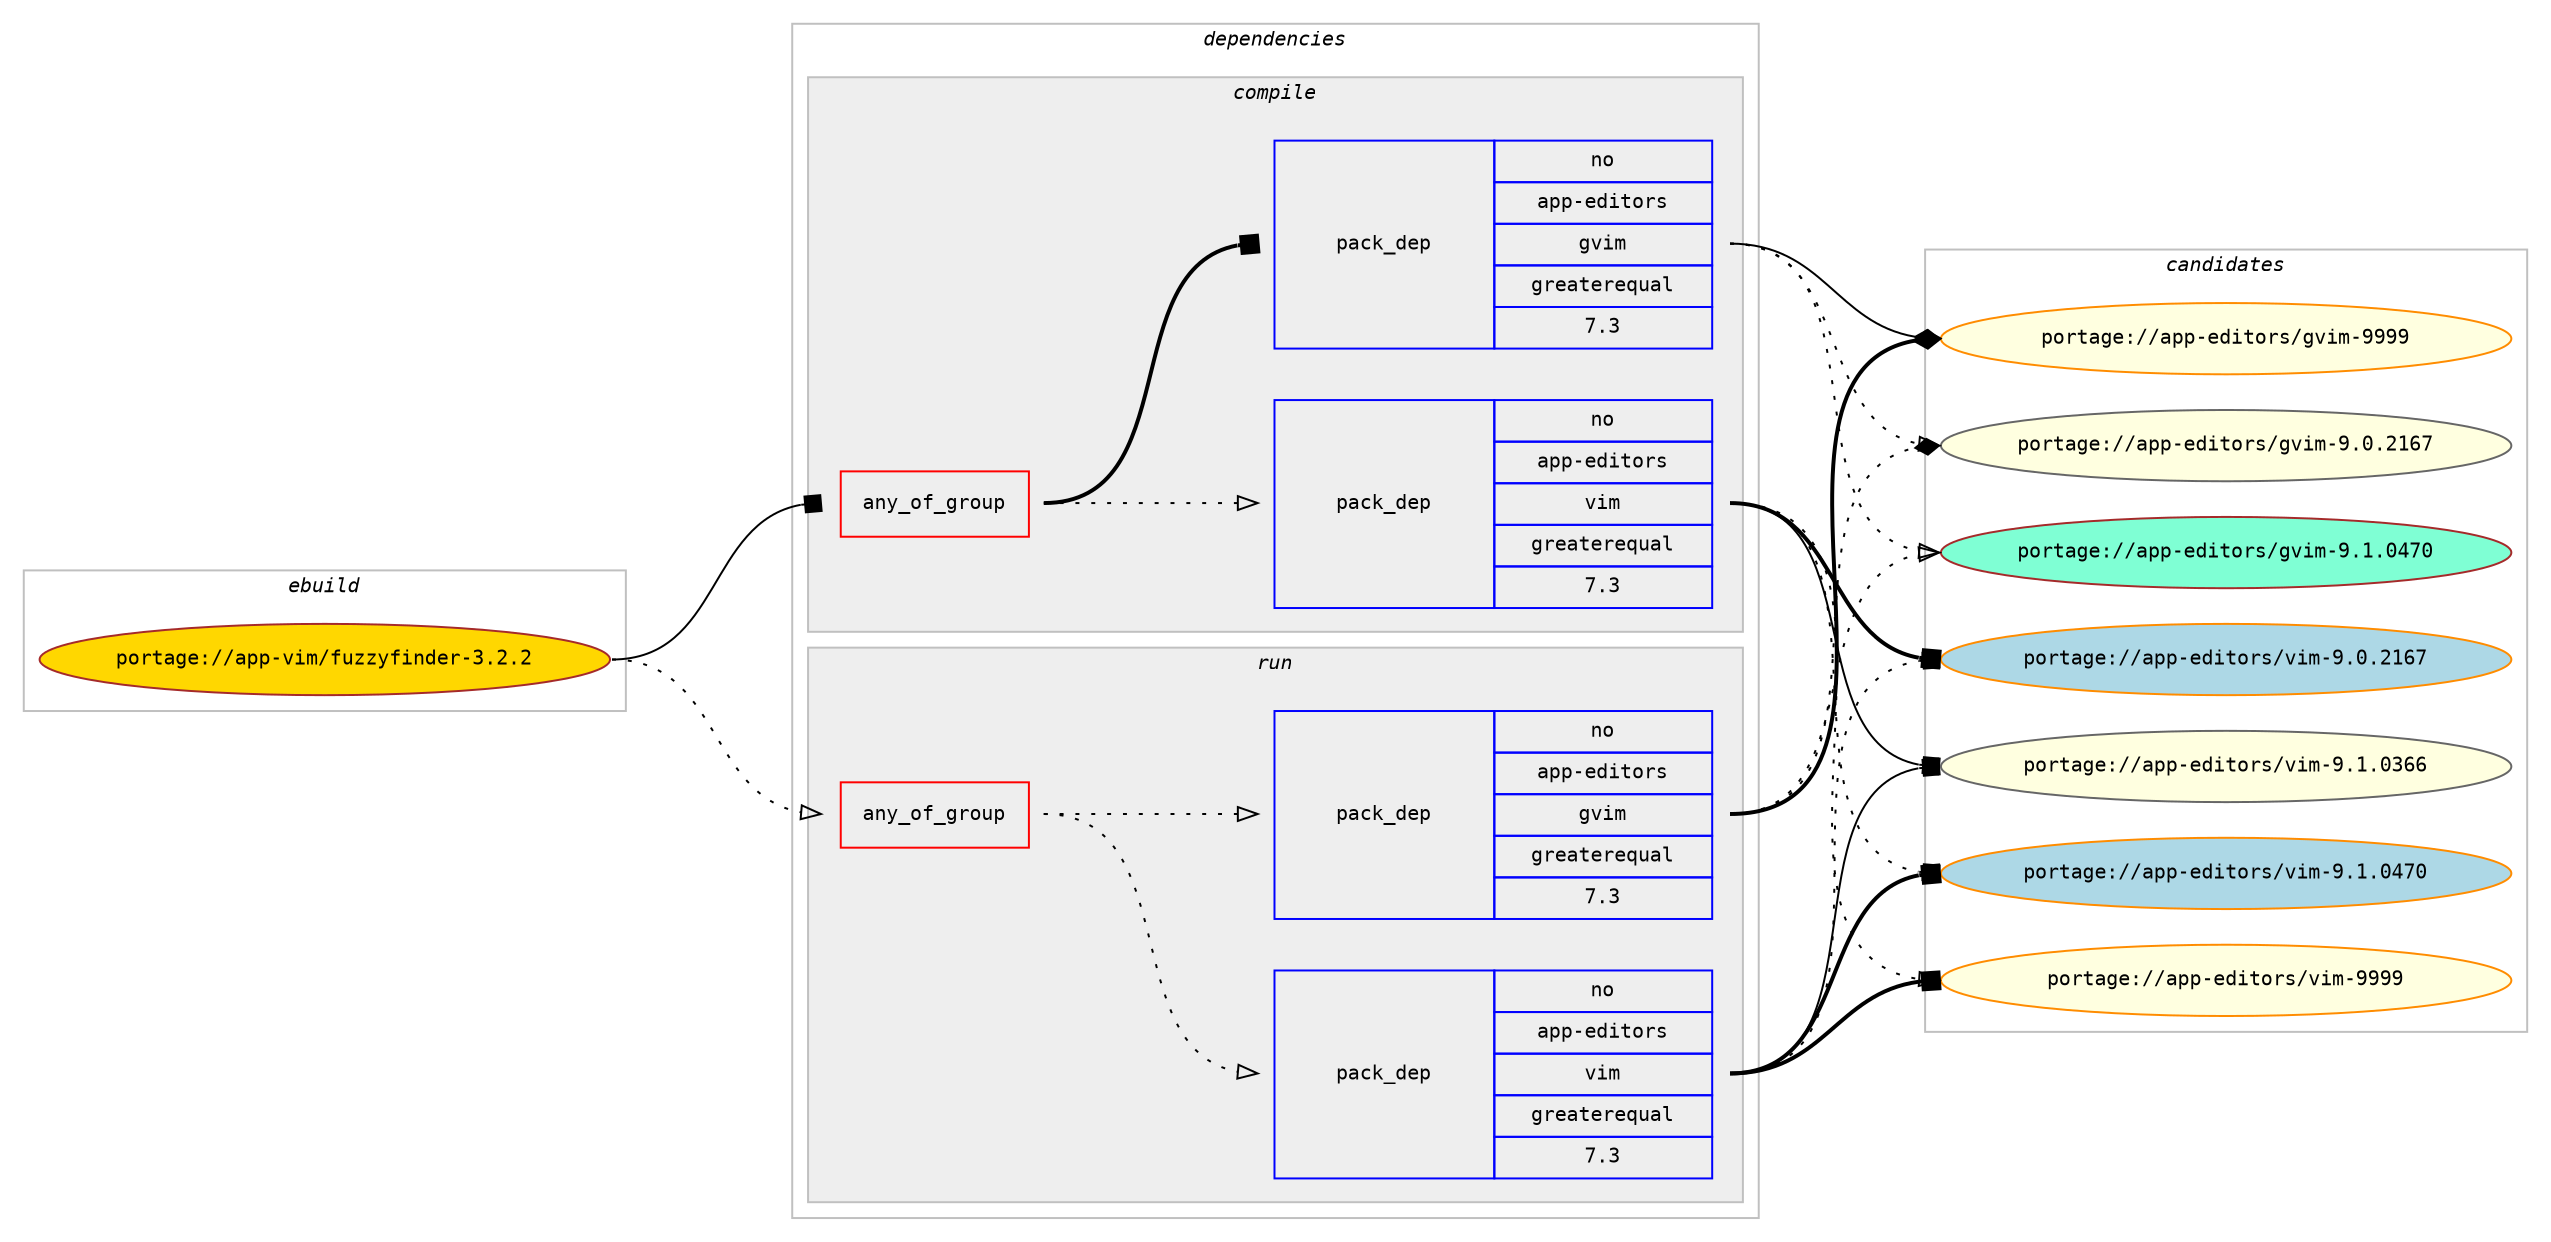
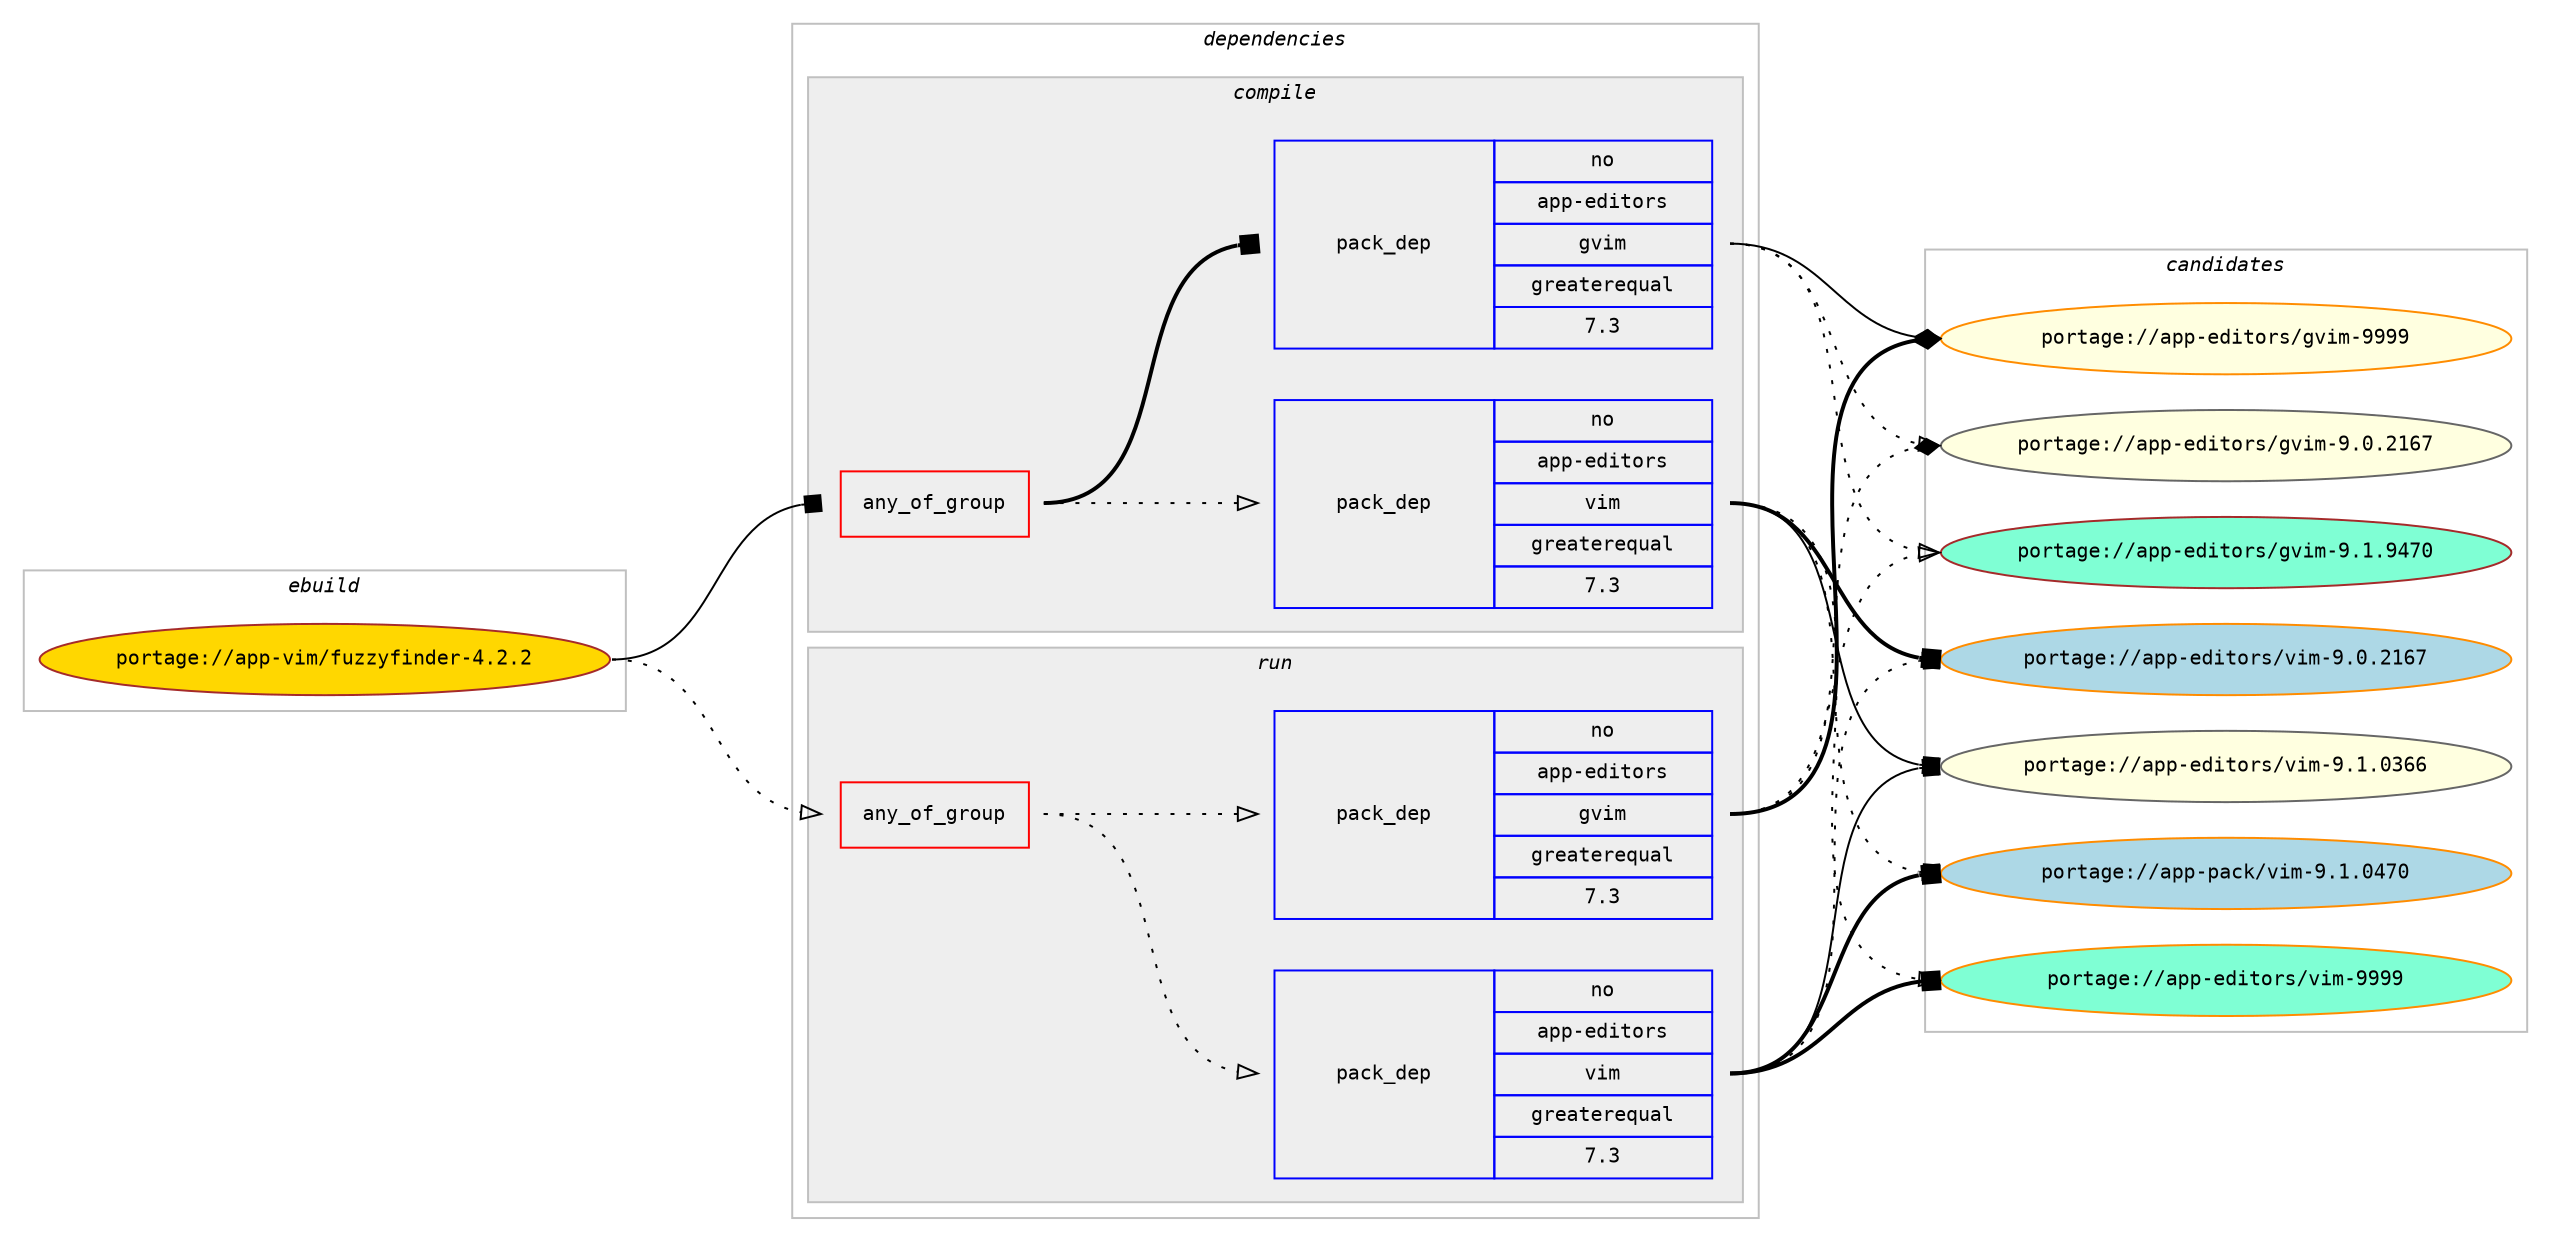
(2226, 553) -> (2226, 553)
(325, 660) -> (325, 660)
(2226, 873) -> (2226, 873)
(2226, 980) -> (2226, 980)
